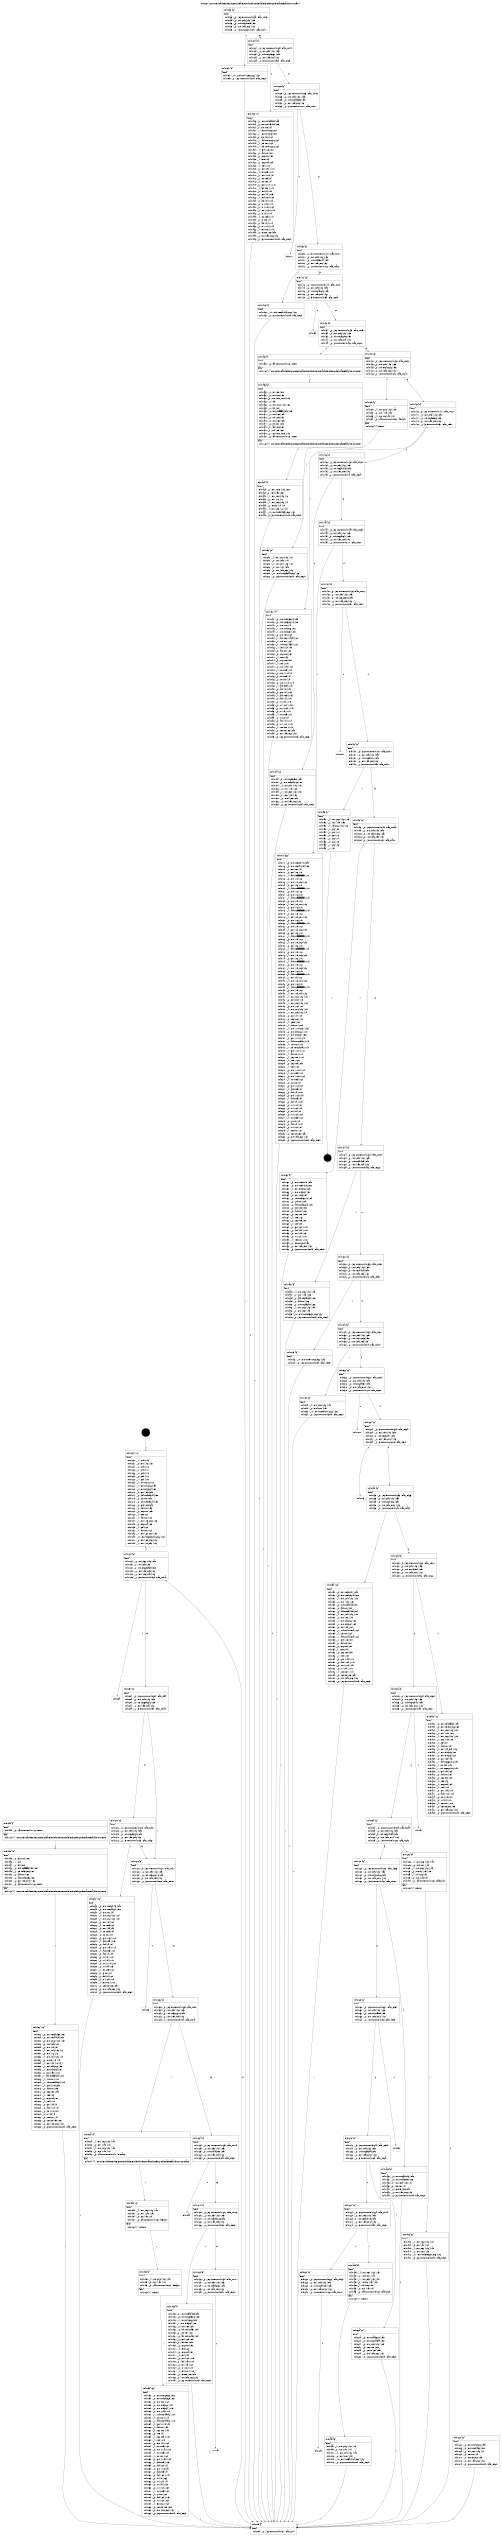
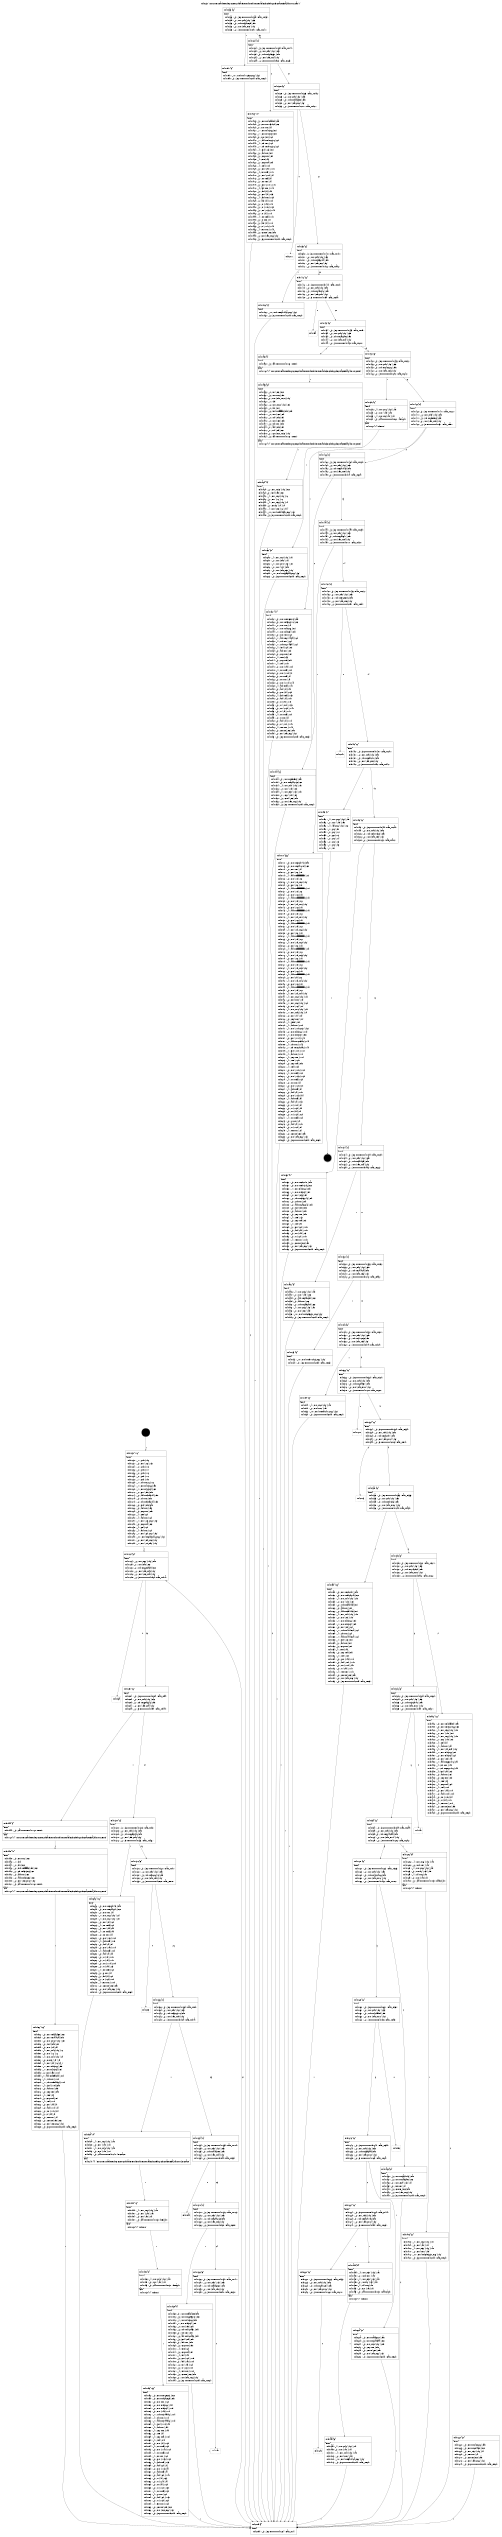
(146, 1550) -> (144, 1549)
(155, 1785) -> (96, 1765)
